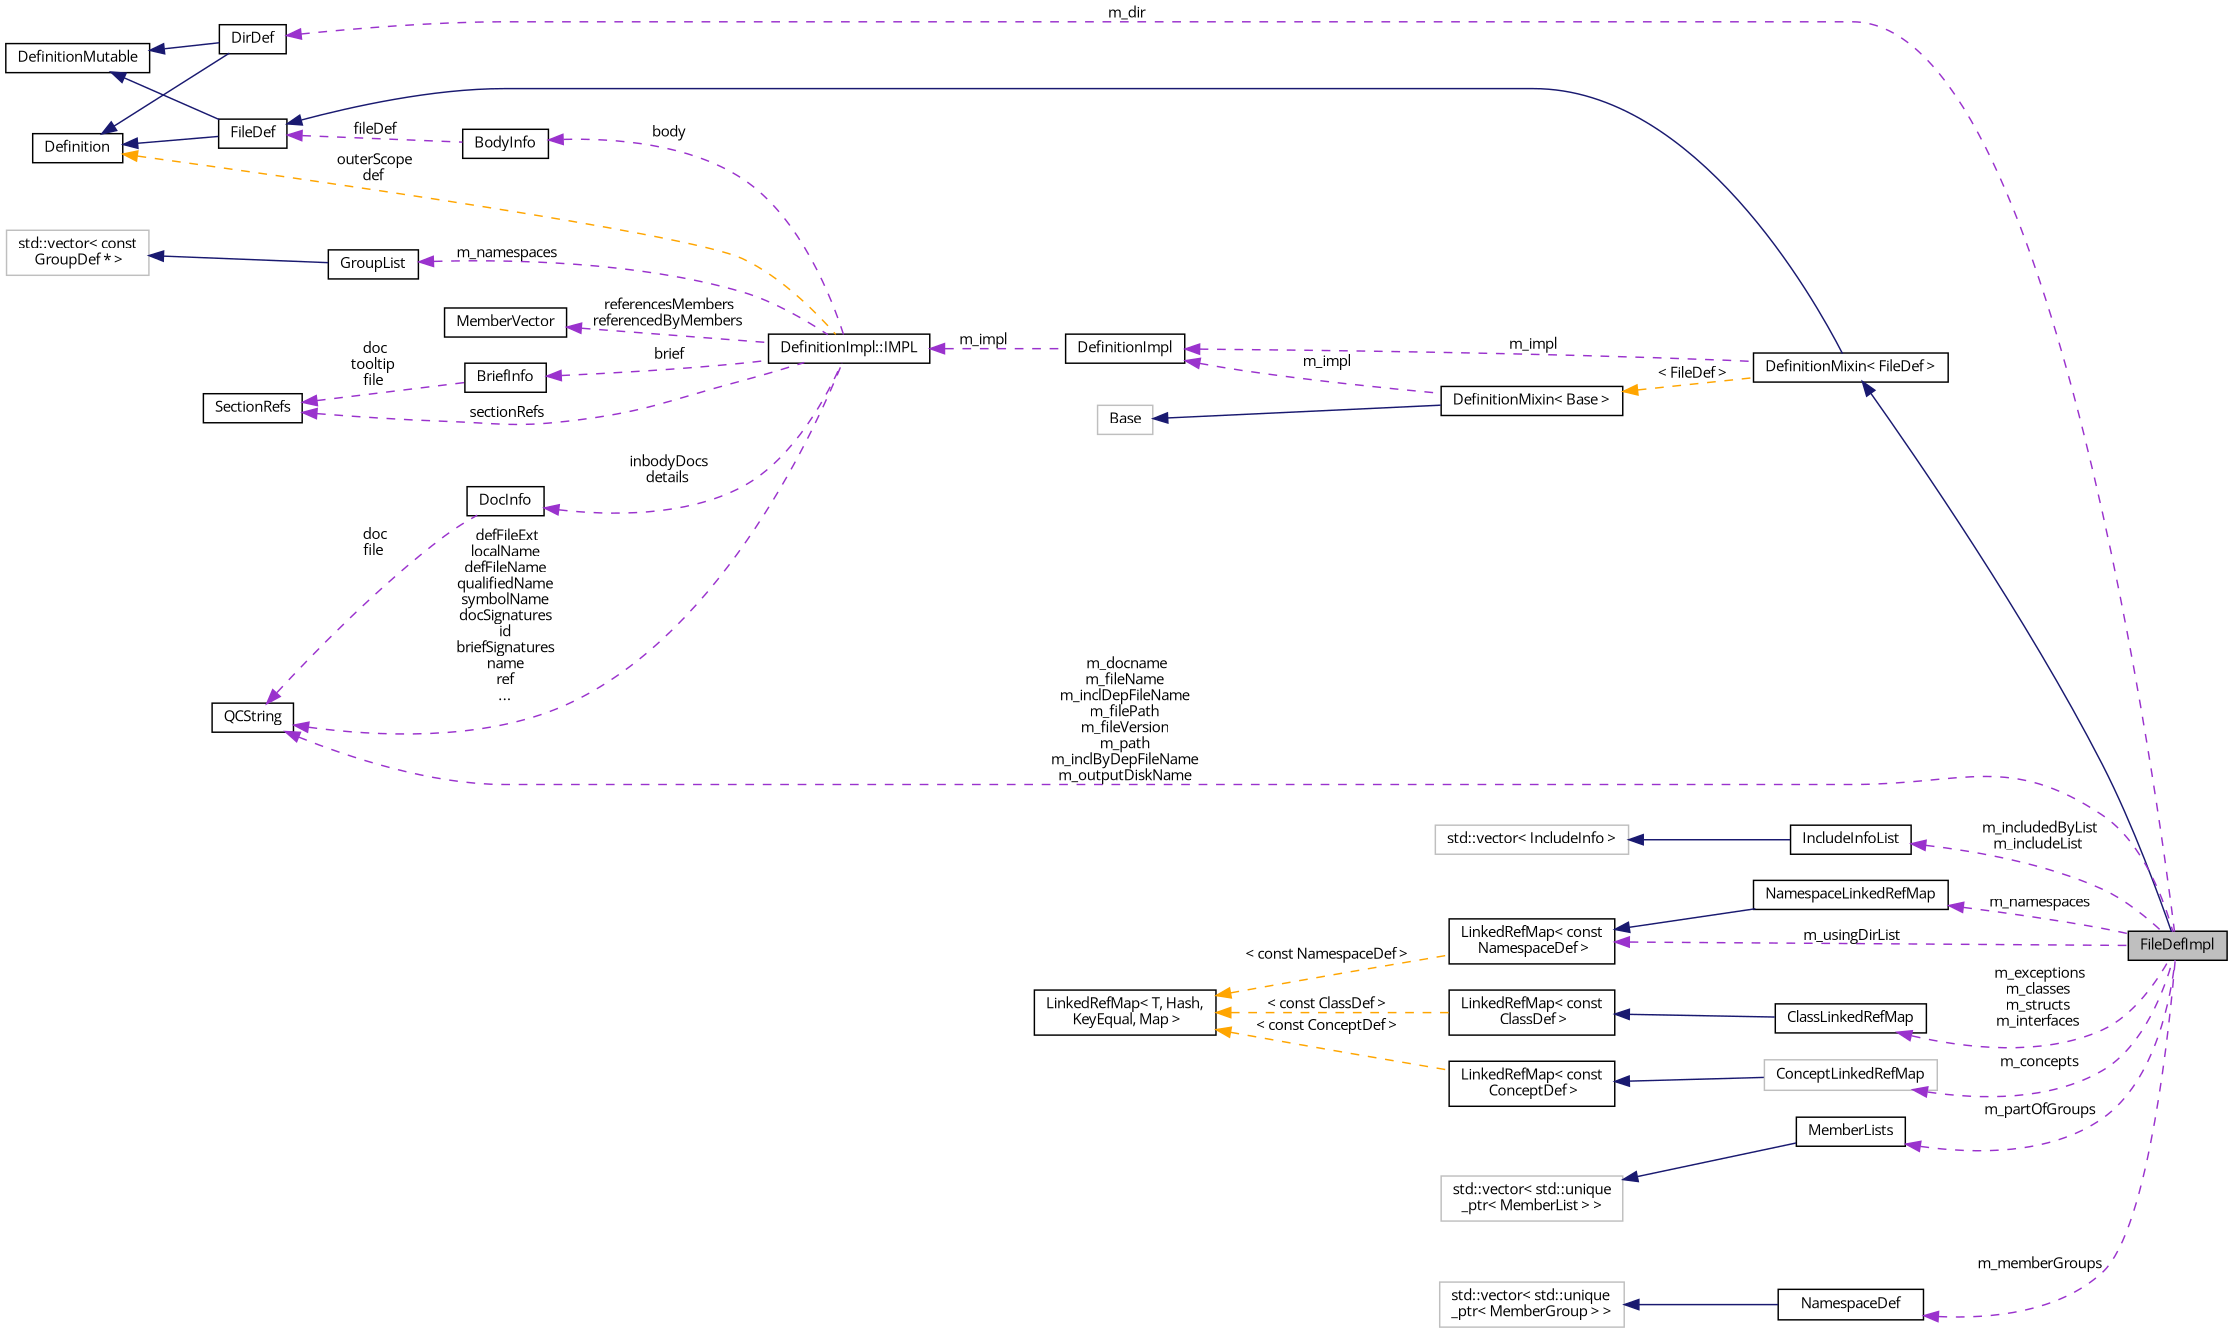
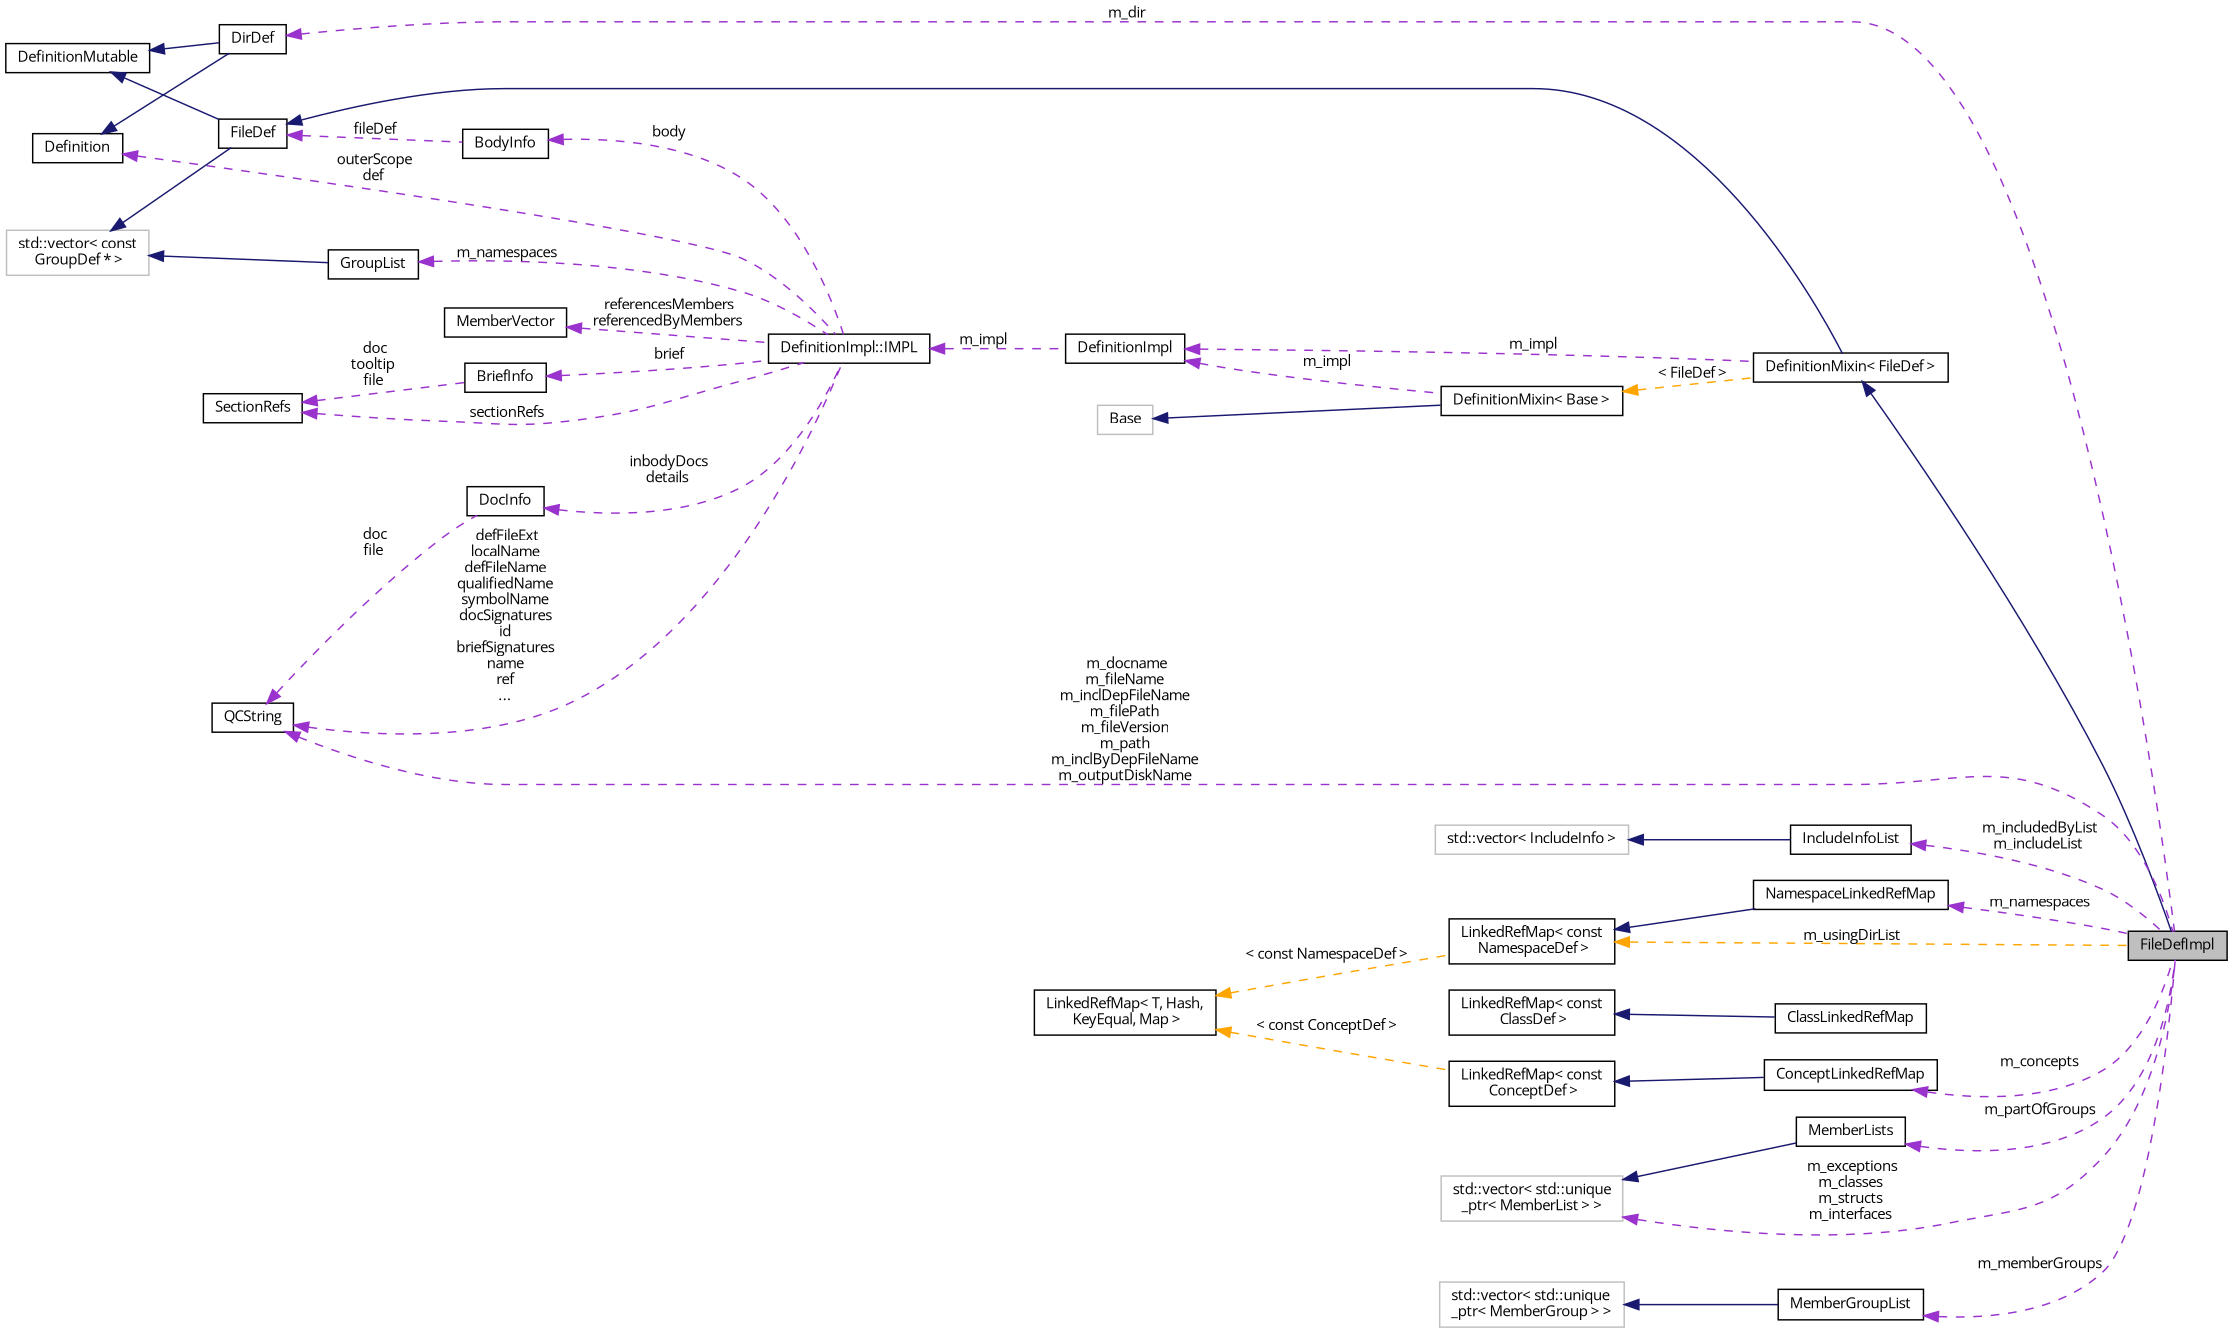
(178, 140) -> (177, 185)
(501, 210) -> (501, 210)
(1879, 944) -> (1879, 944)
(1340, 1013) -> none
(2057, 1044) -> (1985, 1216)
(1851, 1075) -> (1851, 1075)
(1851, 1305) -> (1851, 1305)
